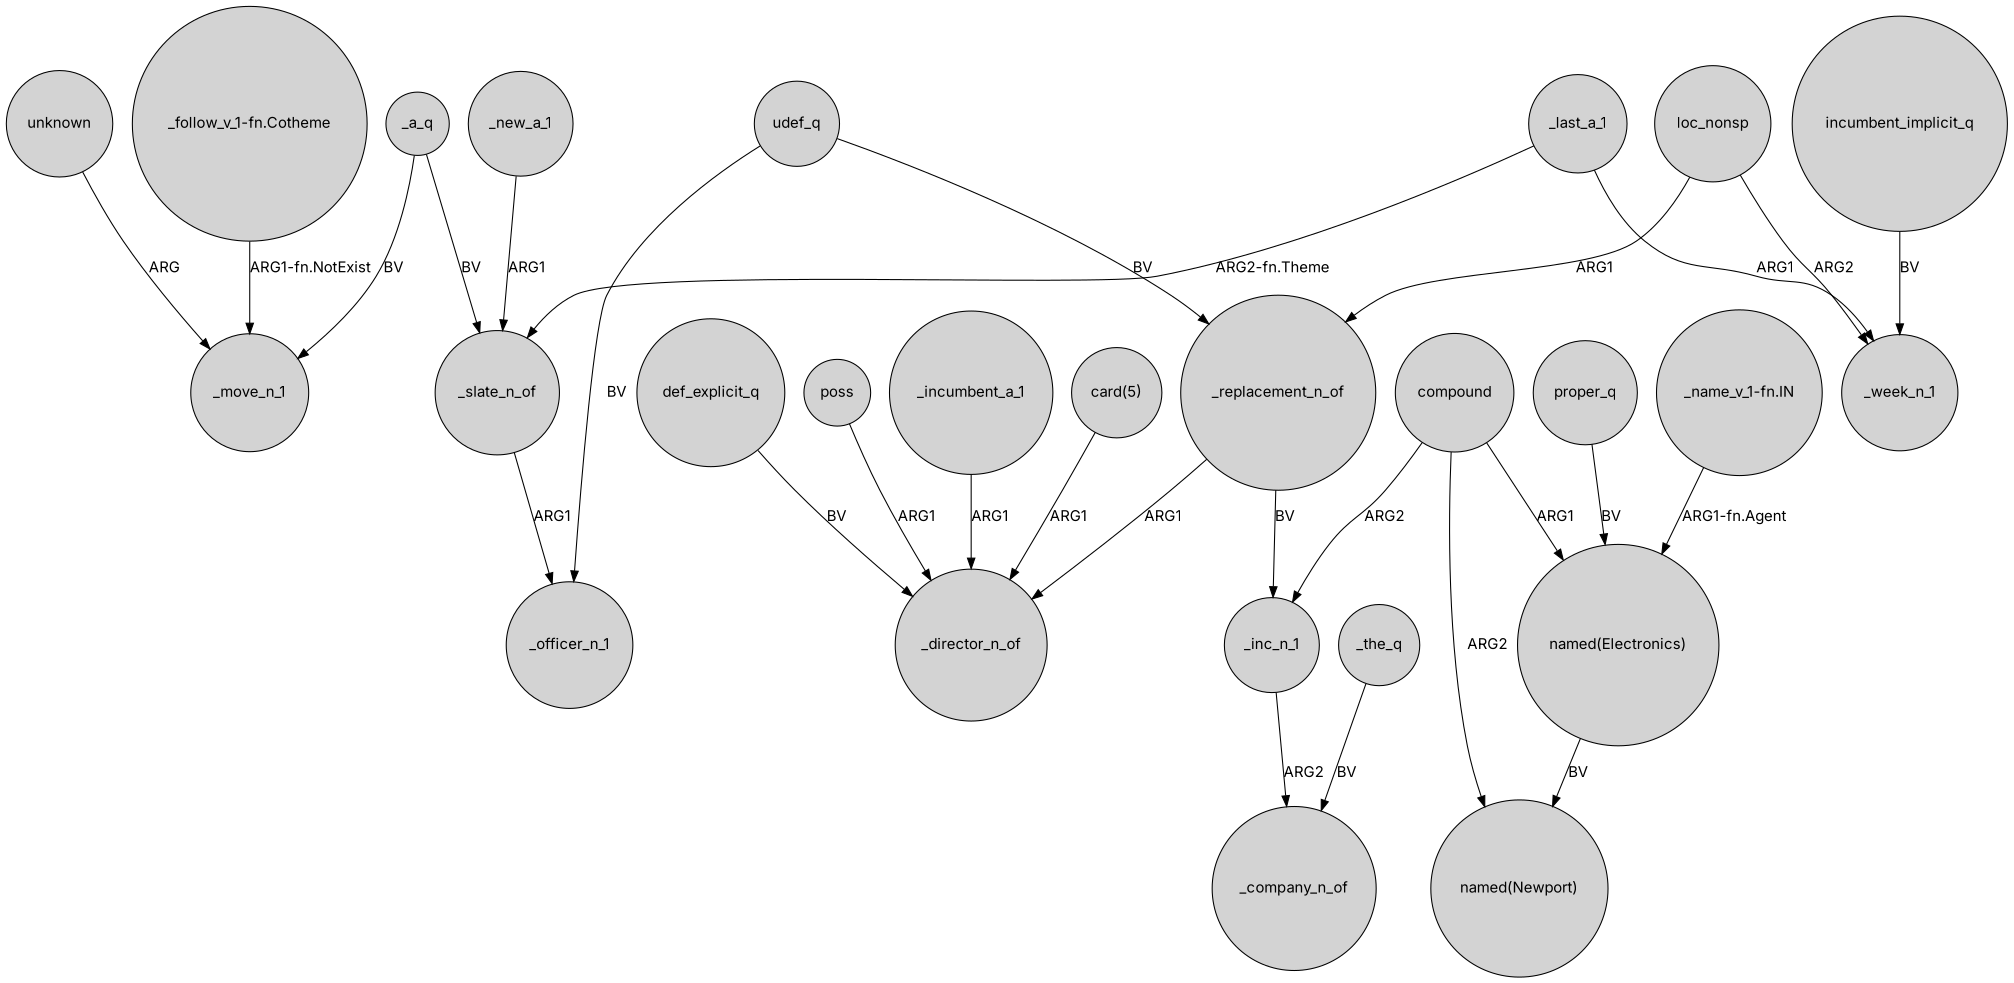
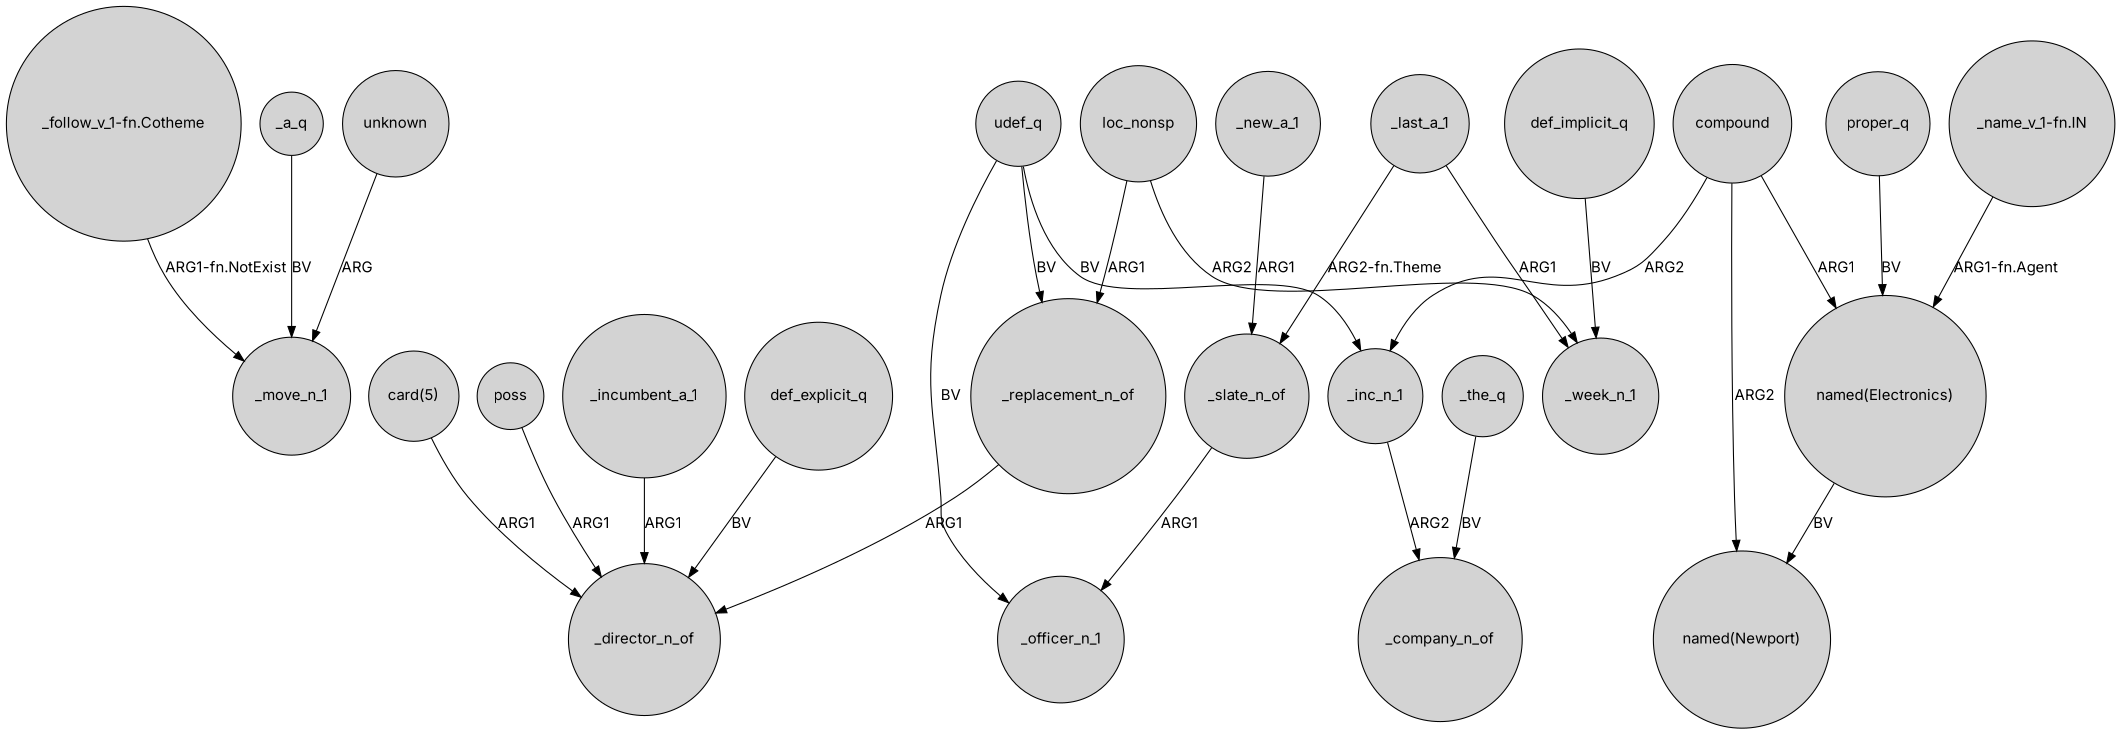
(1900, 124) -> (1579, 124)
(452, 238) -> none
(1275, 538) -> (1166, 288)
